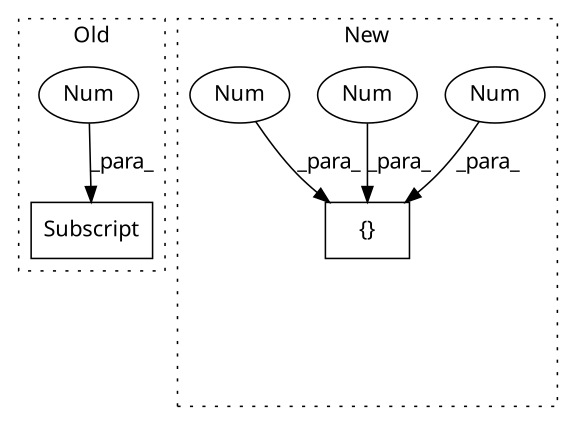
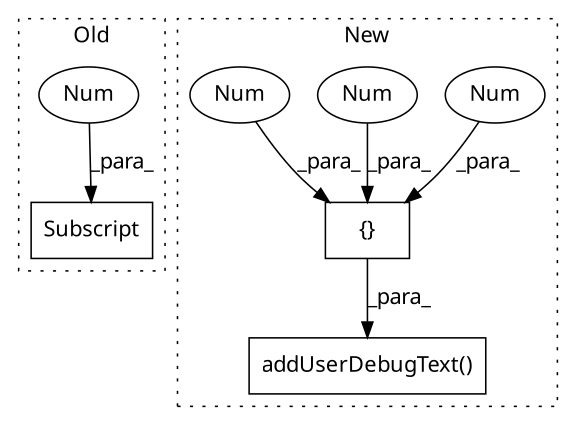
none -> (367, 366)
